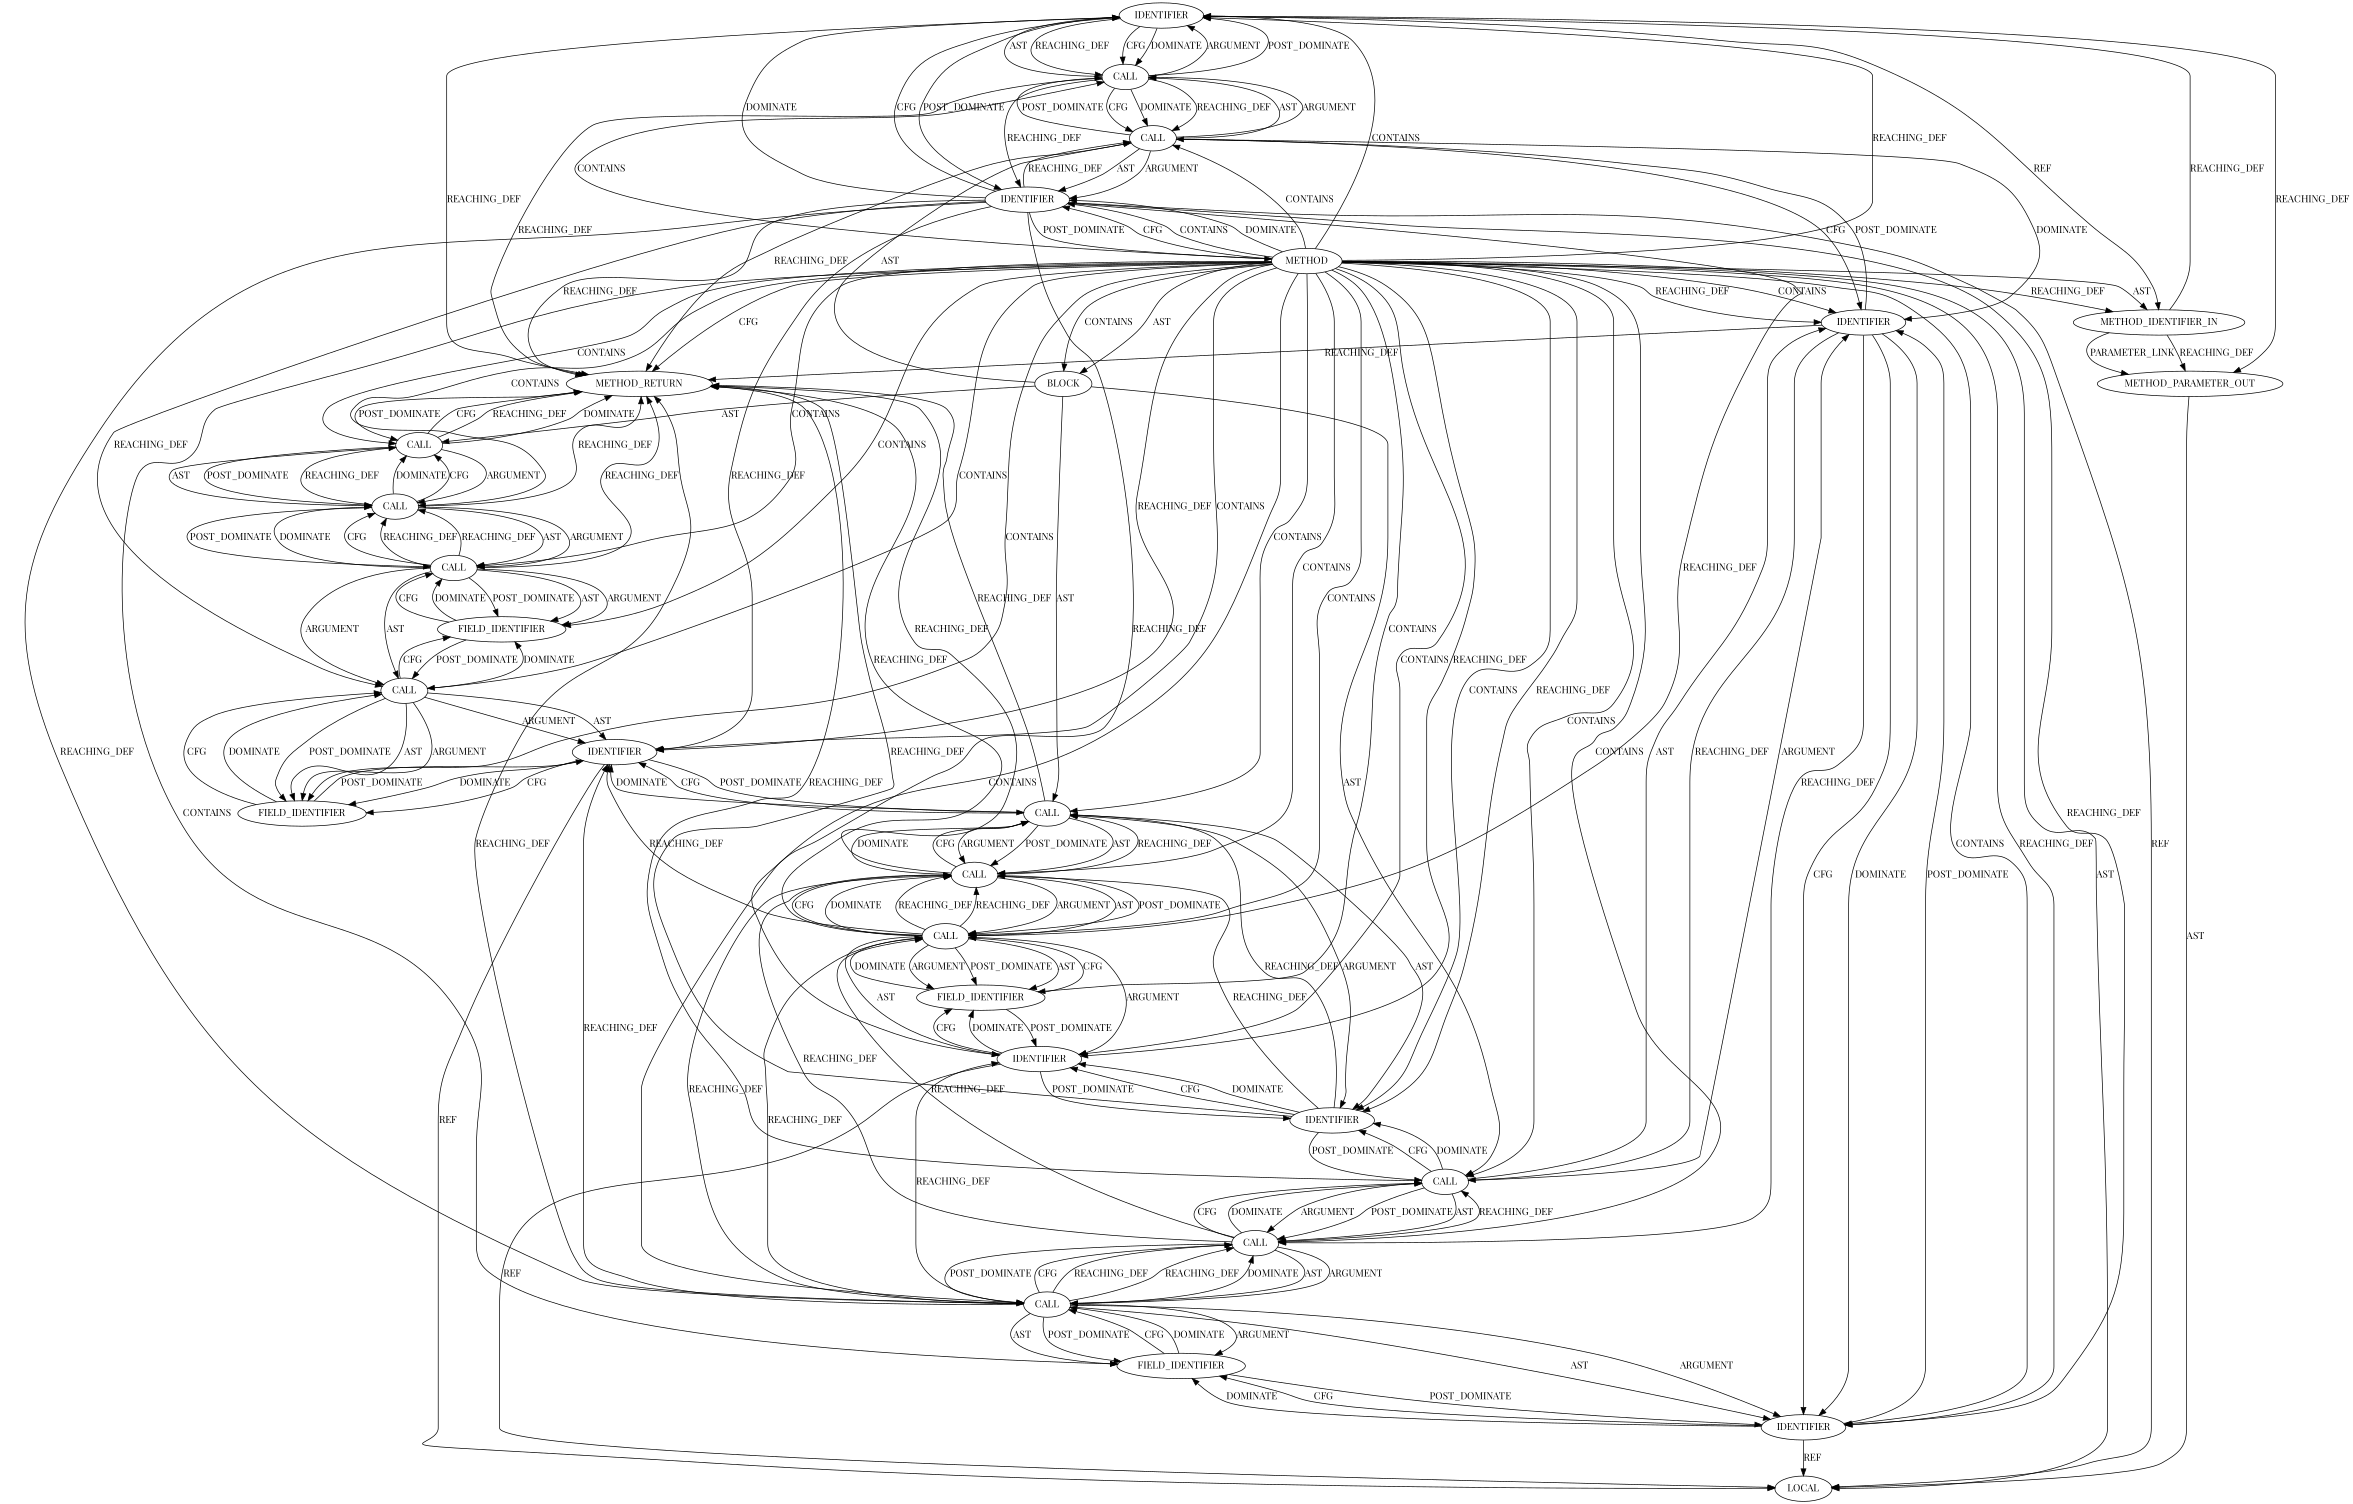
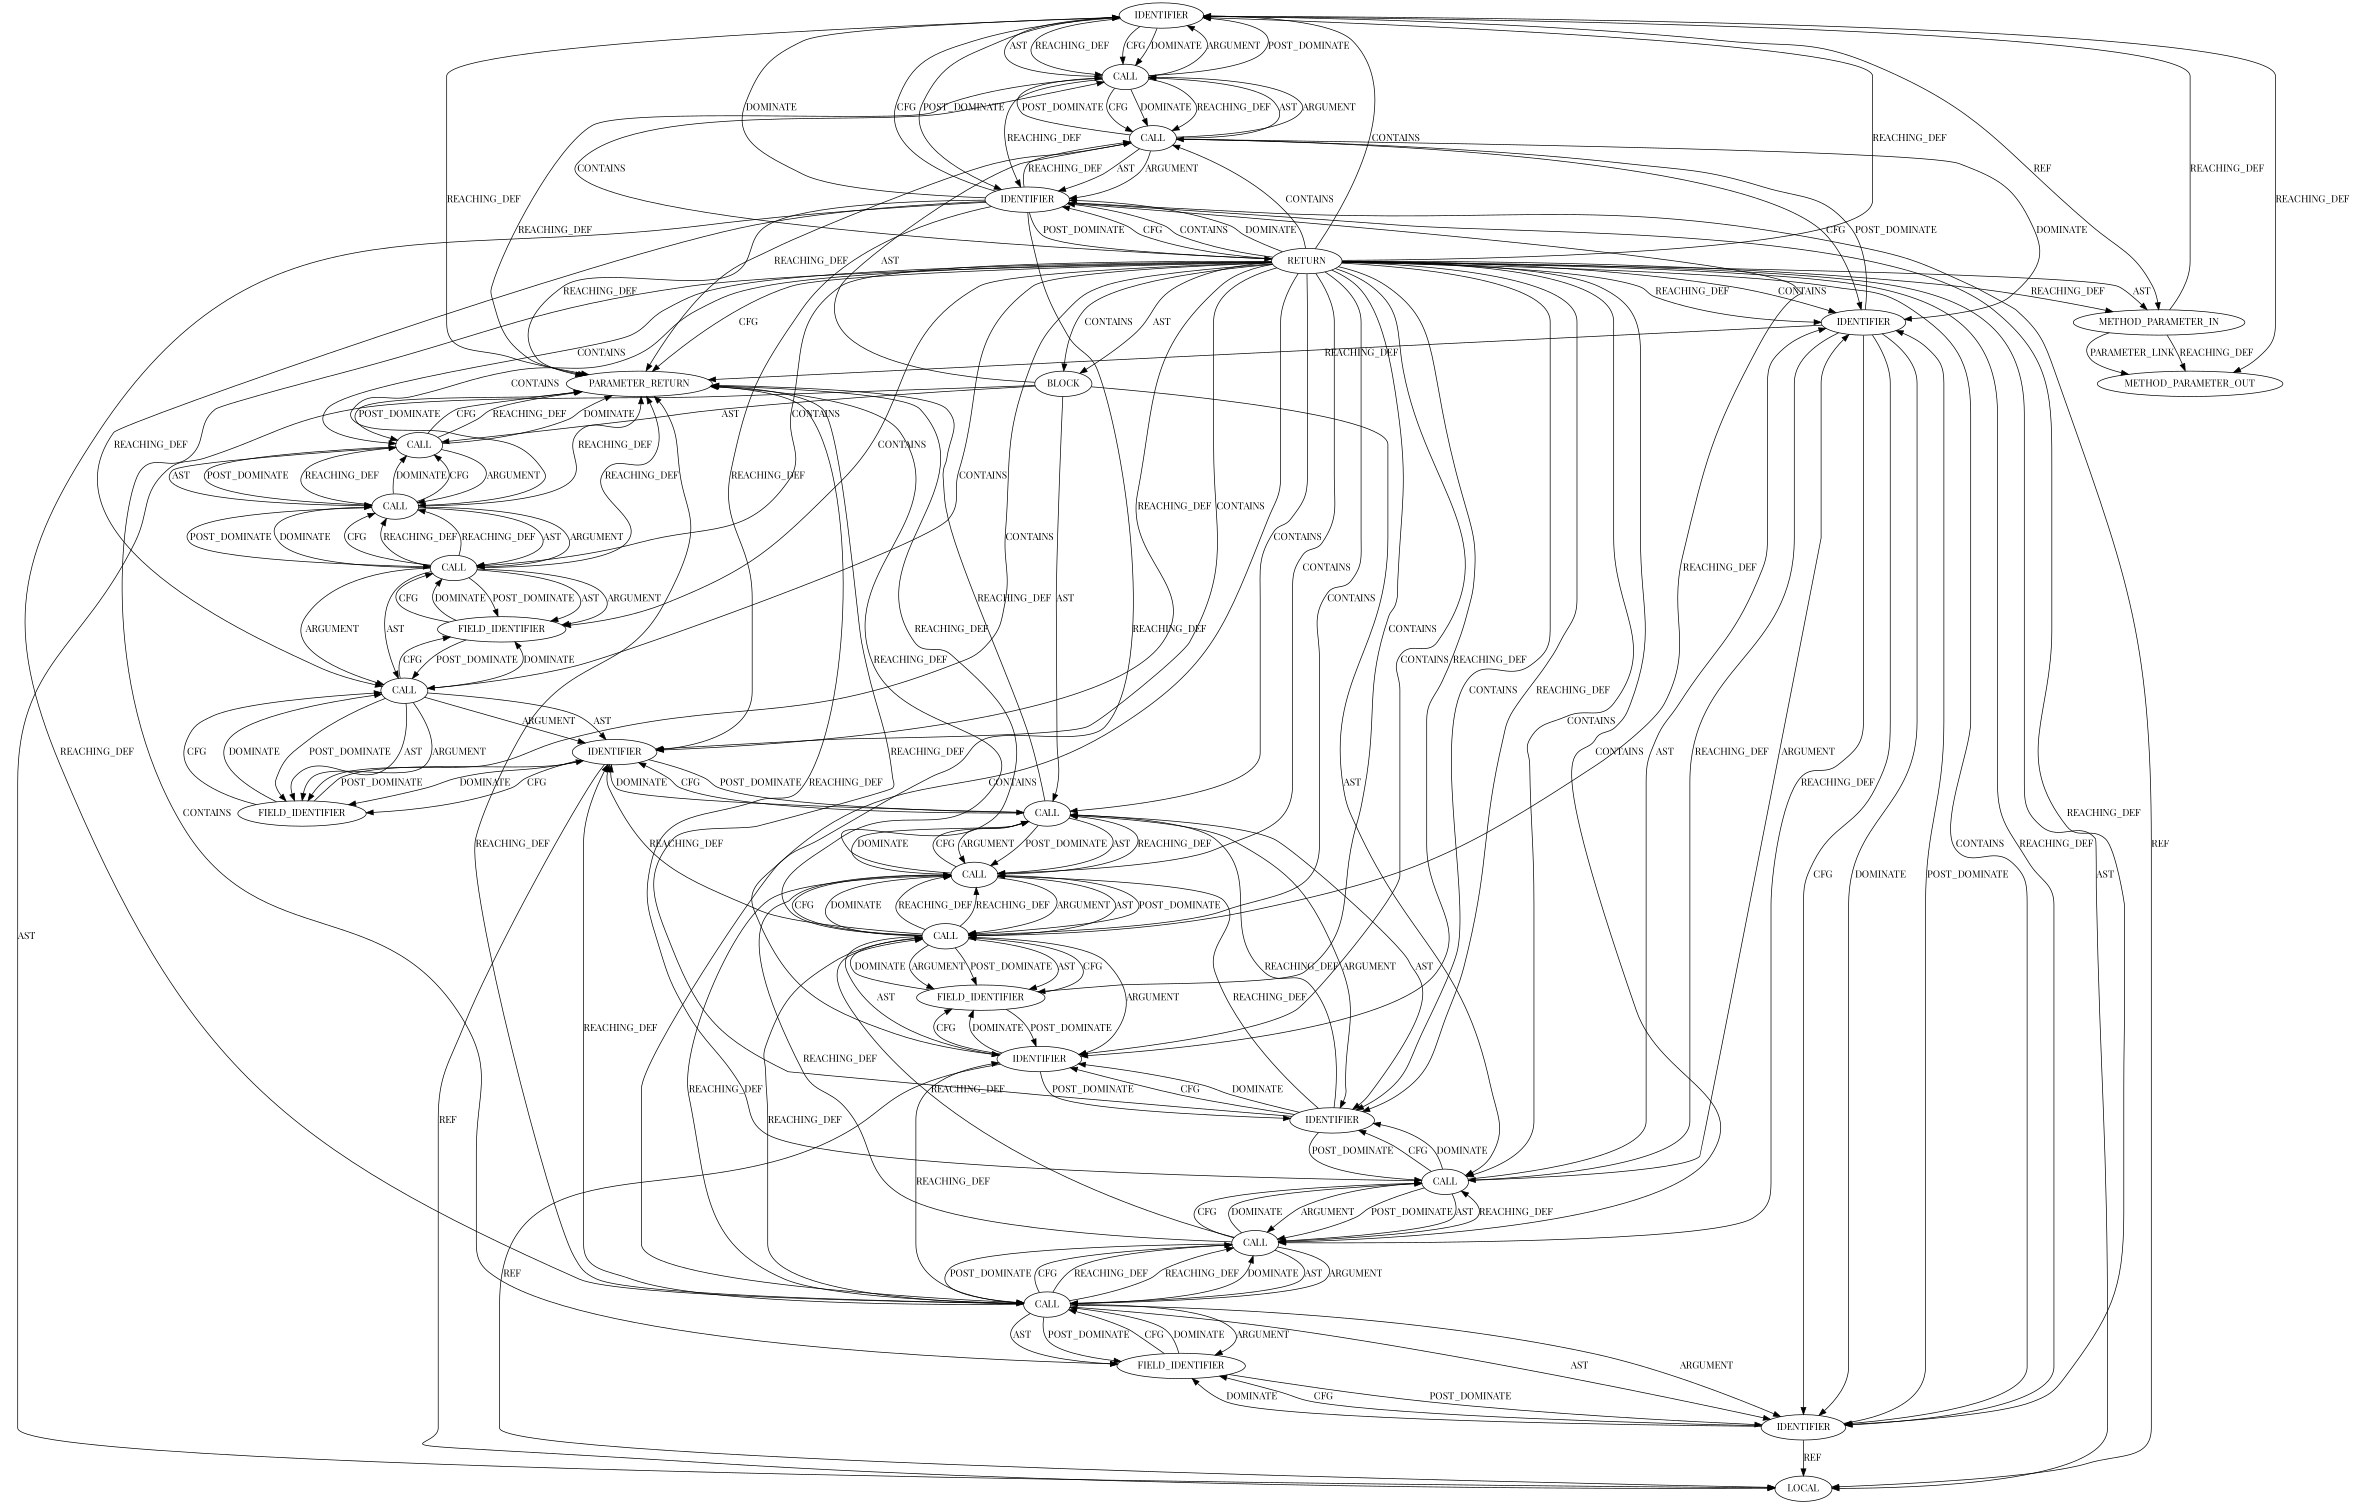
(1307, 261) -> (1307, 261)
(2159, 322) -> (2159, 322)
(639, 384) -> (639, 384)
(2187, 1097) -> (18, 1366)
